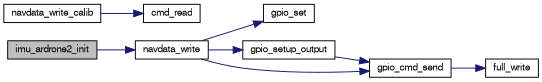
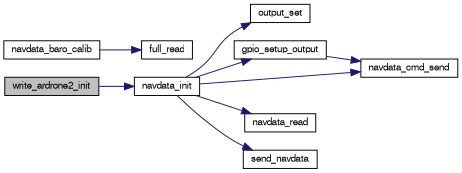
(52, 13) -> (52, 50)
(172, 13) -> (167, 50)
(289, 13) -> (280, 13)
(52, 50) -> (52, 86)
(172, 50) -> (167, 86)
(410, 68) -> (409, 68)
(512, 68) -> none
none -> (280, 123)
none -> (280, 159)
